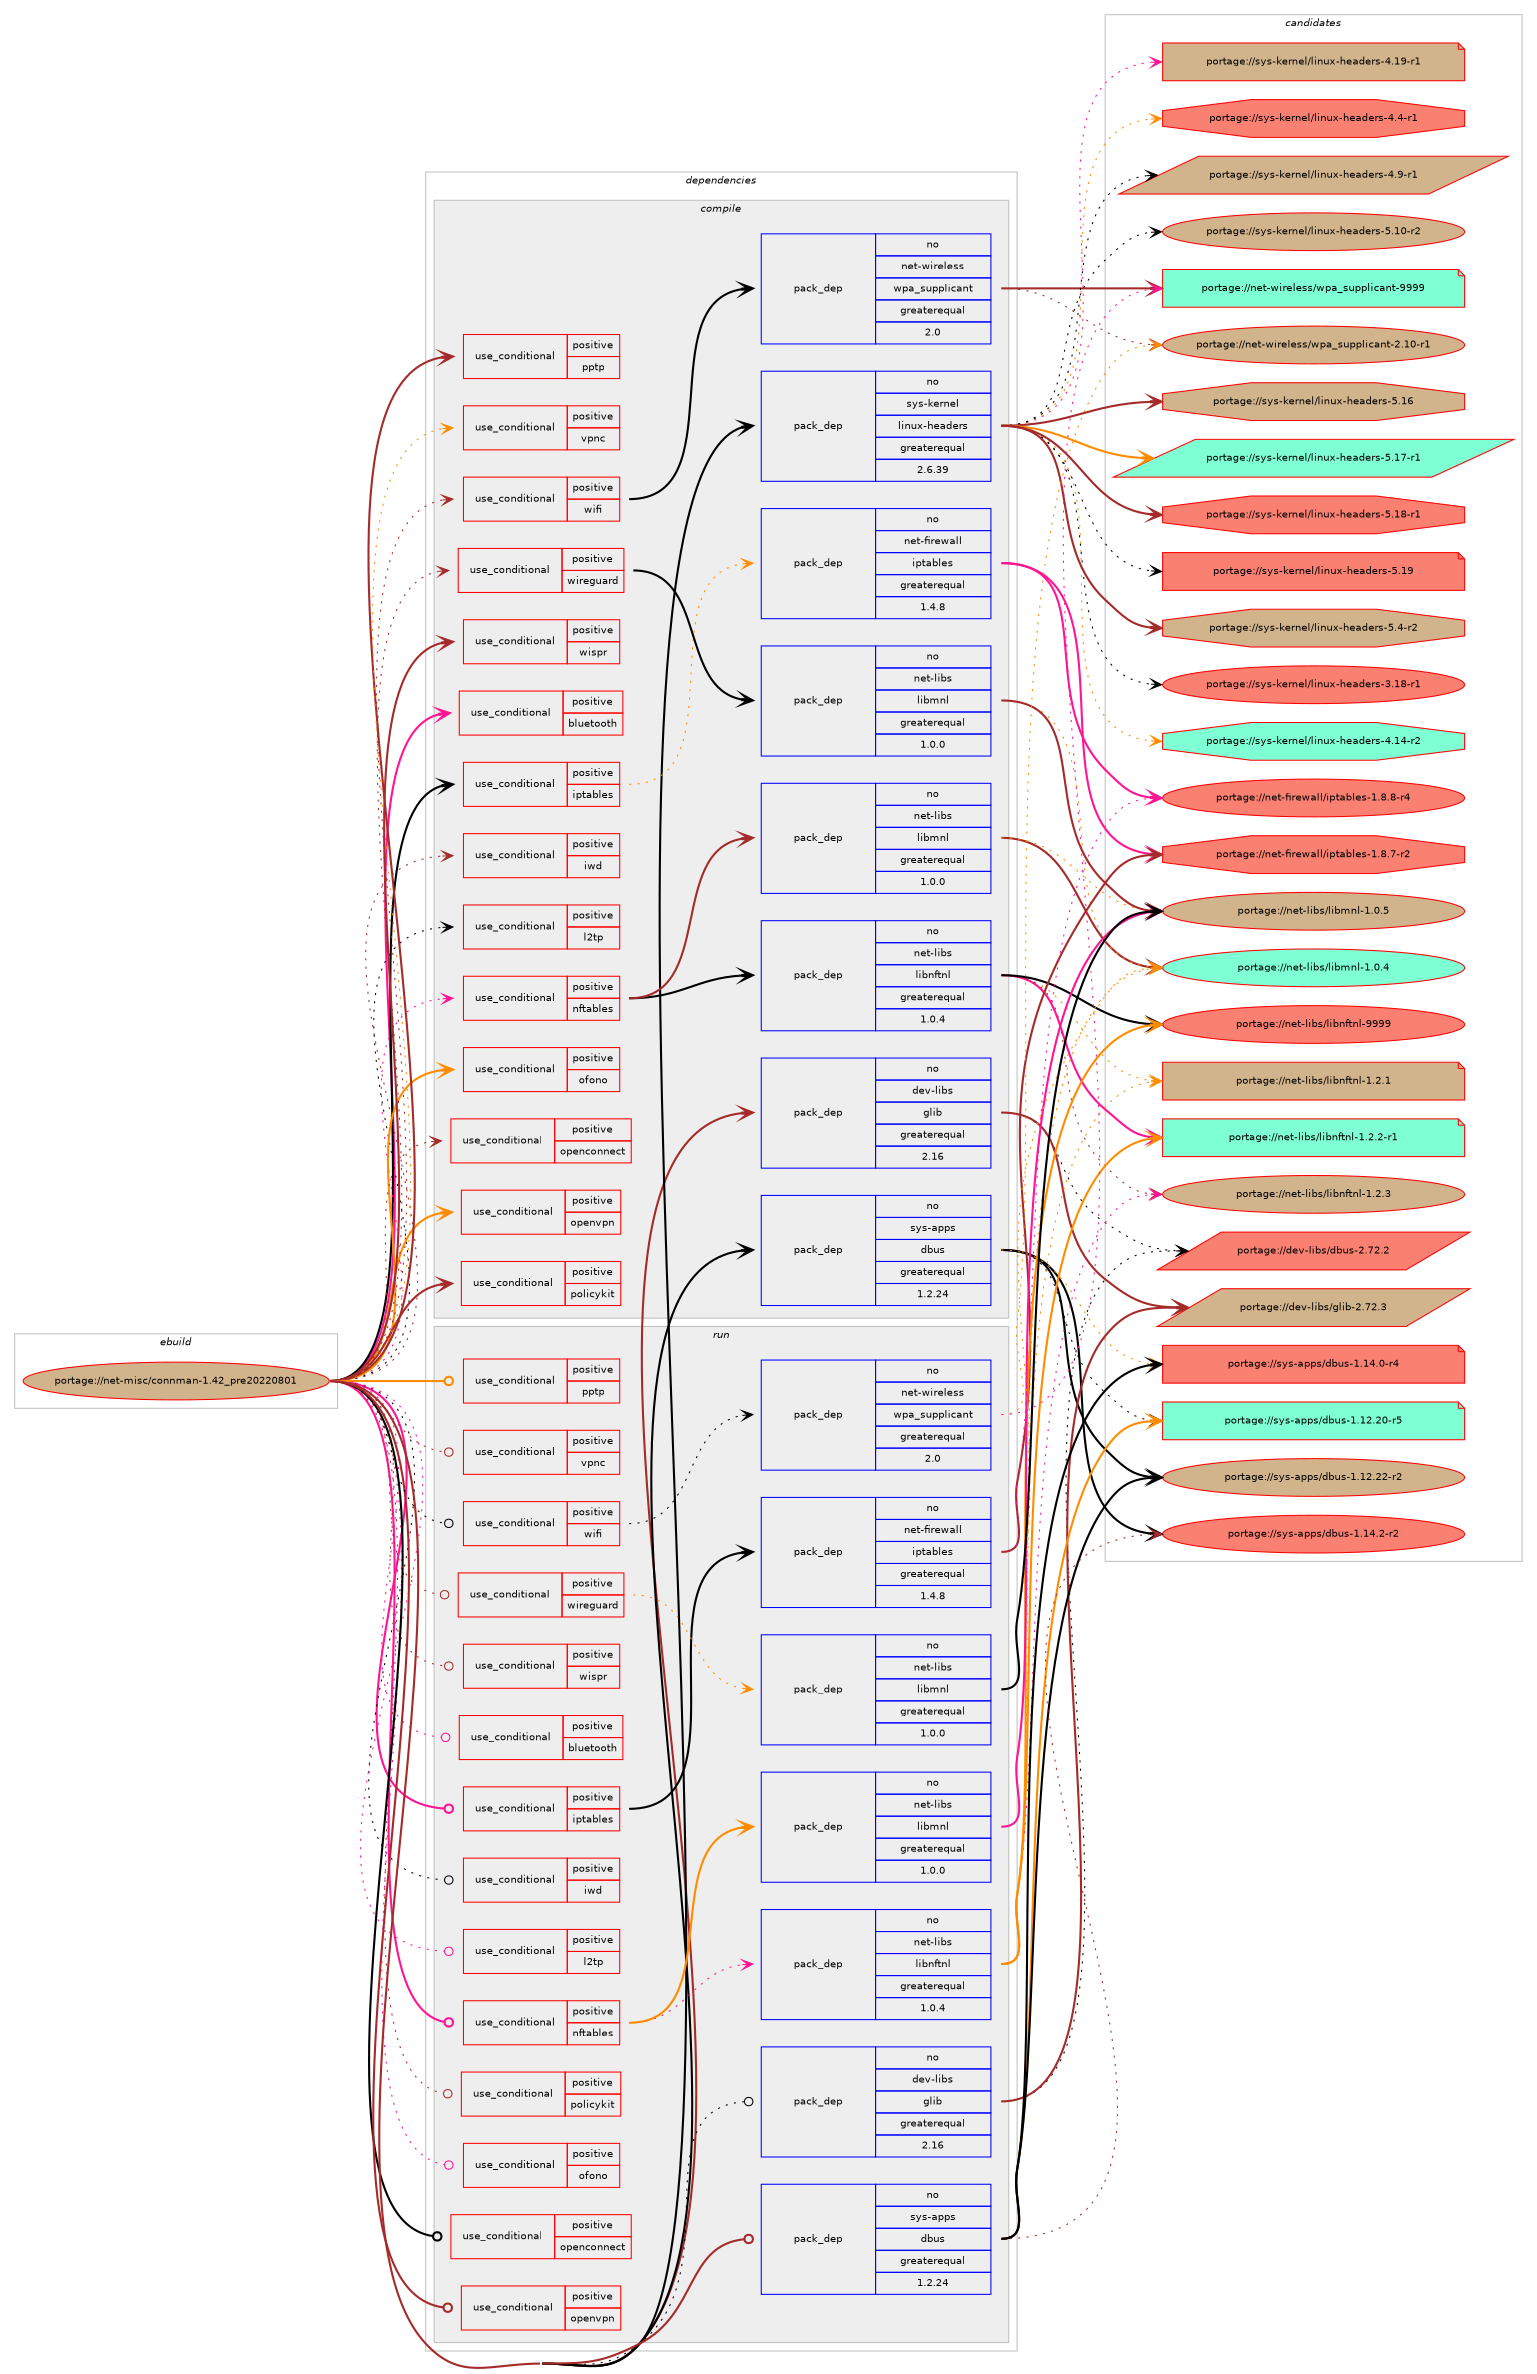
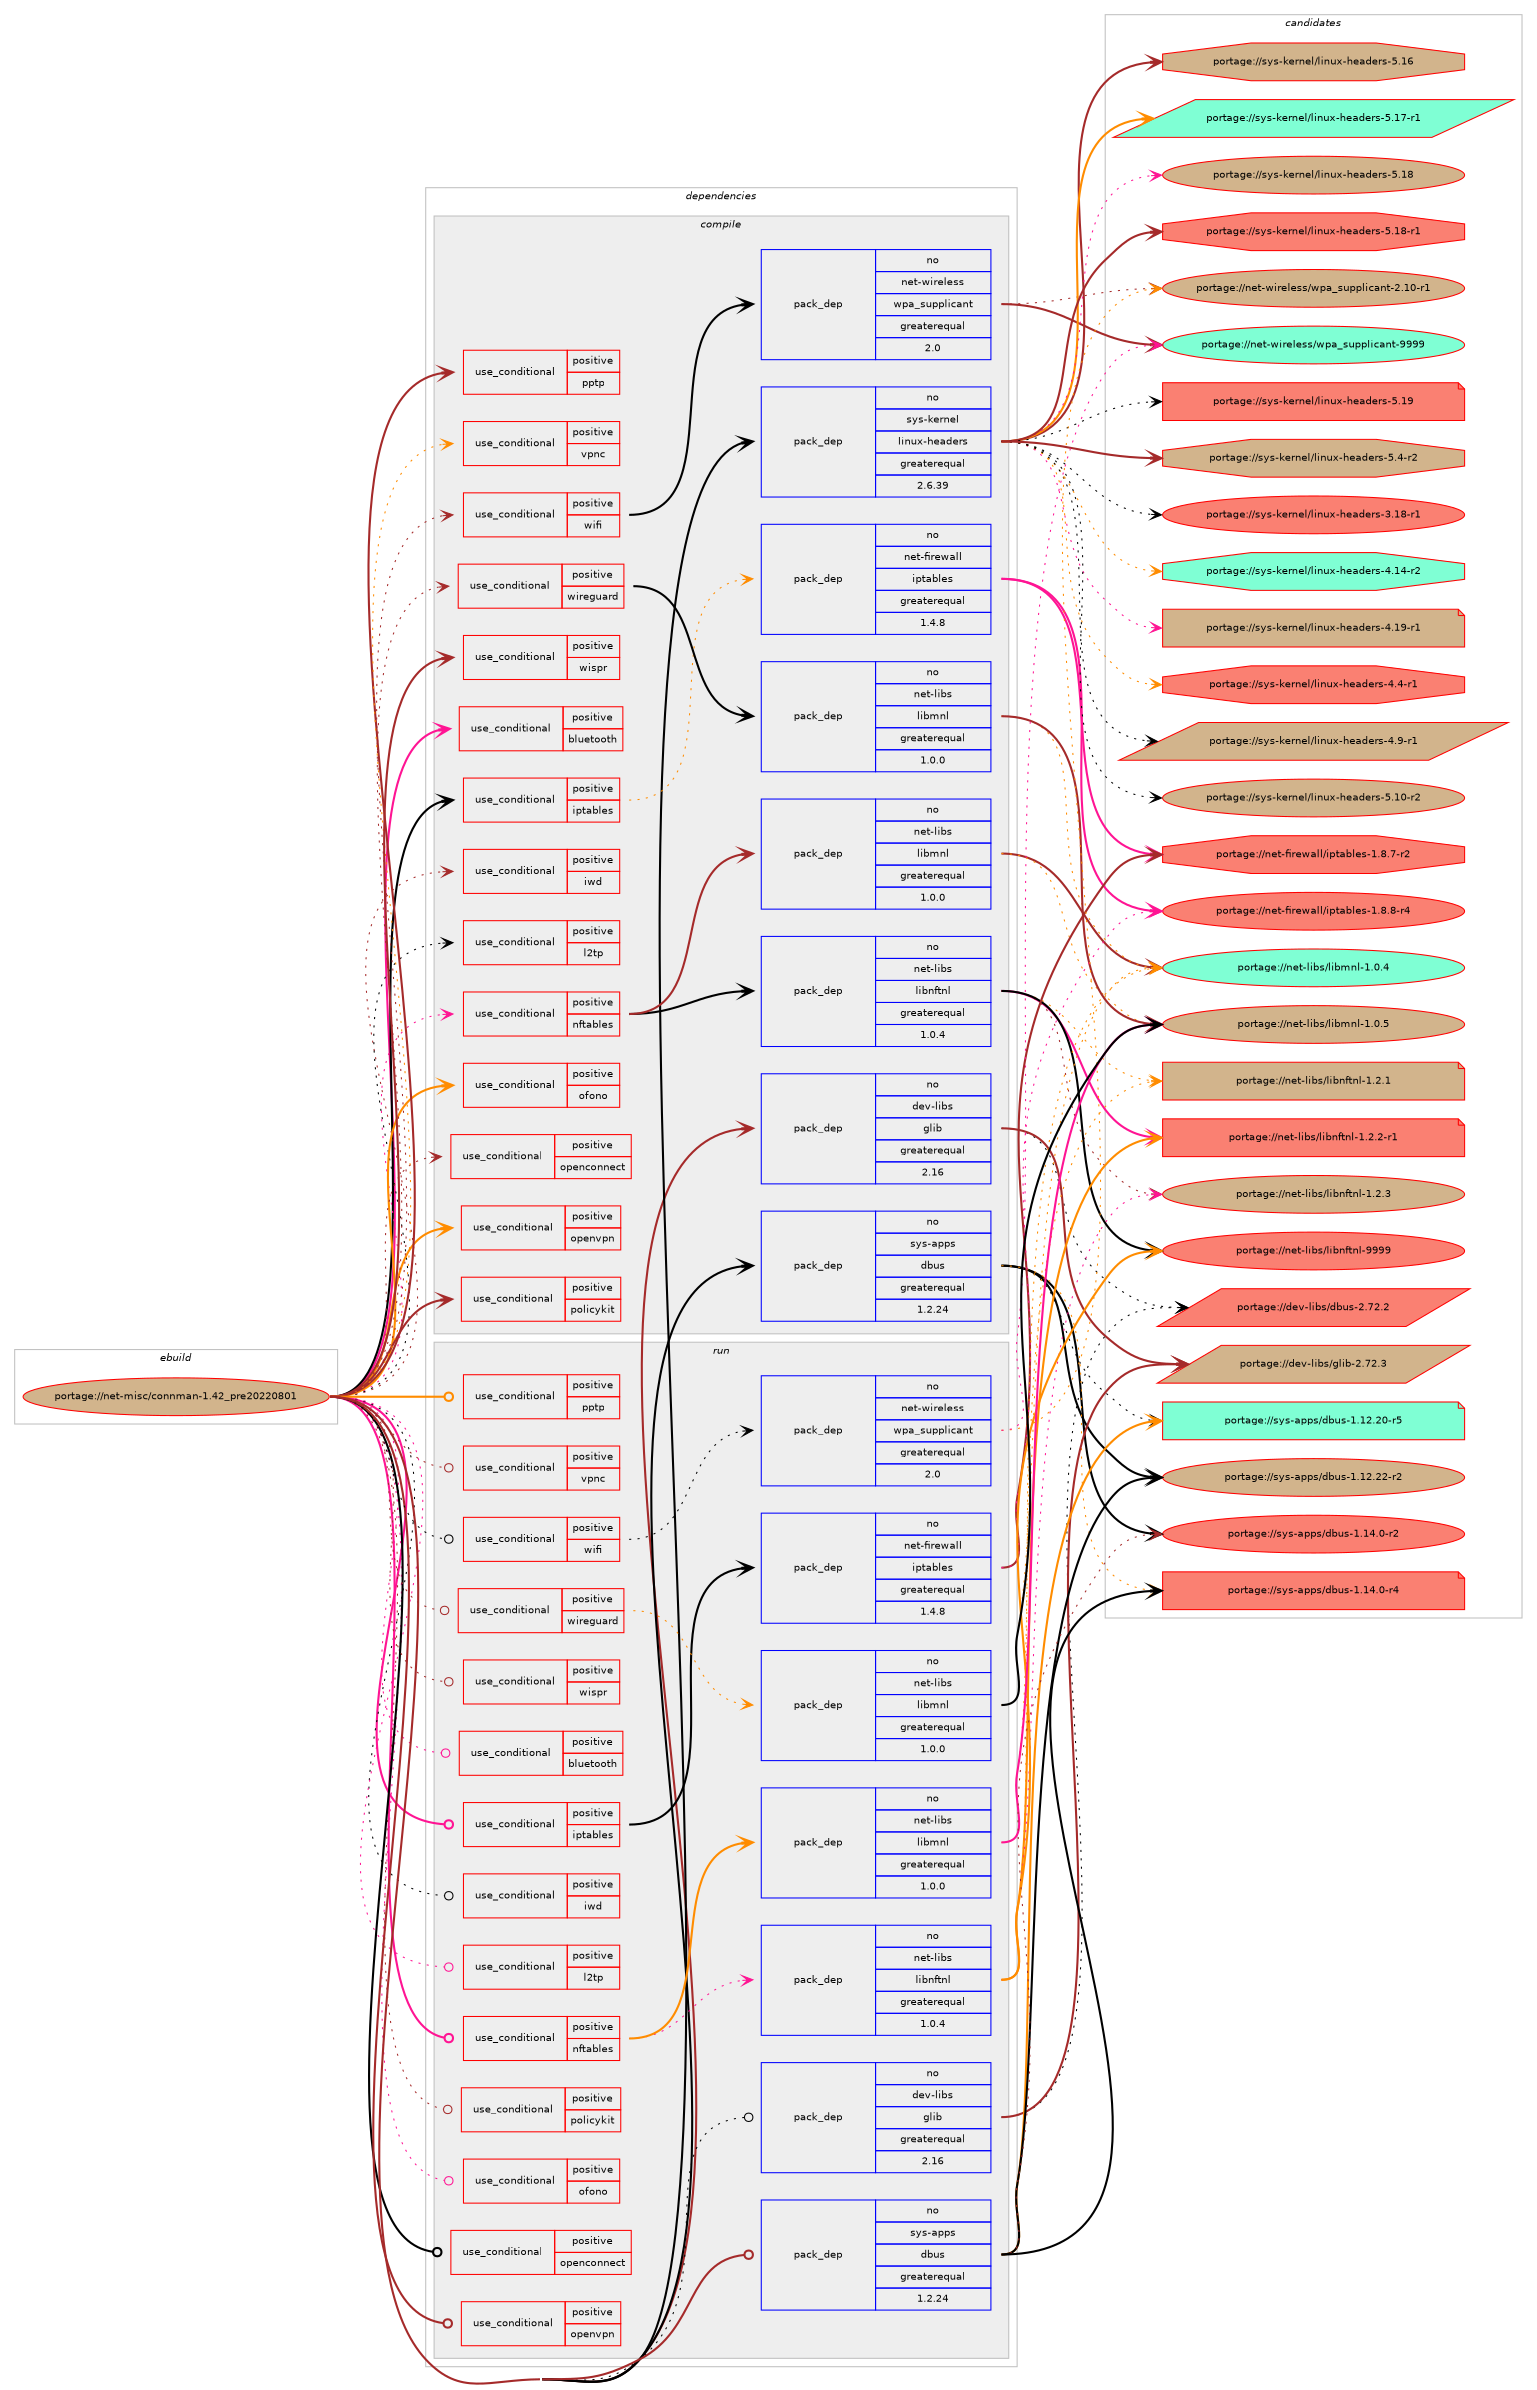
none -> (1314, 175)
(1314, 288) -> (1314, 345)
(1314, 1138) -> (1314, 1138)
(1314, 1534) -> (1314, 1534)
